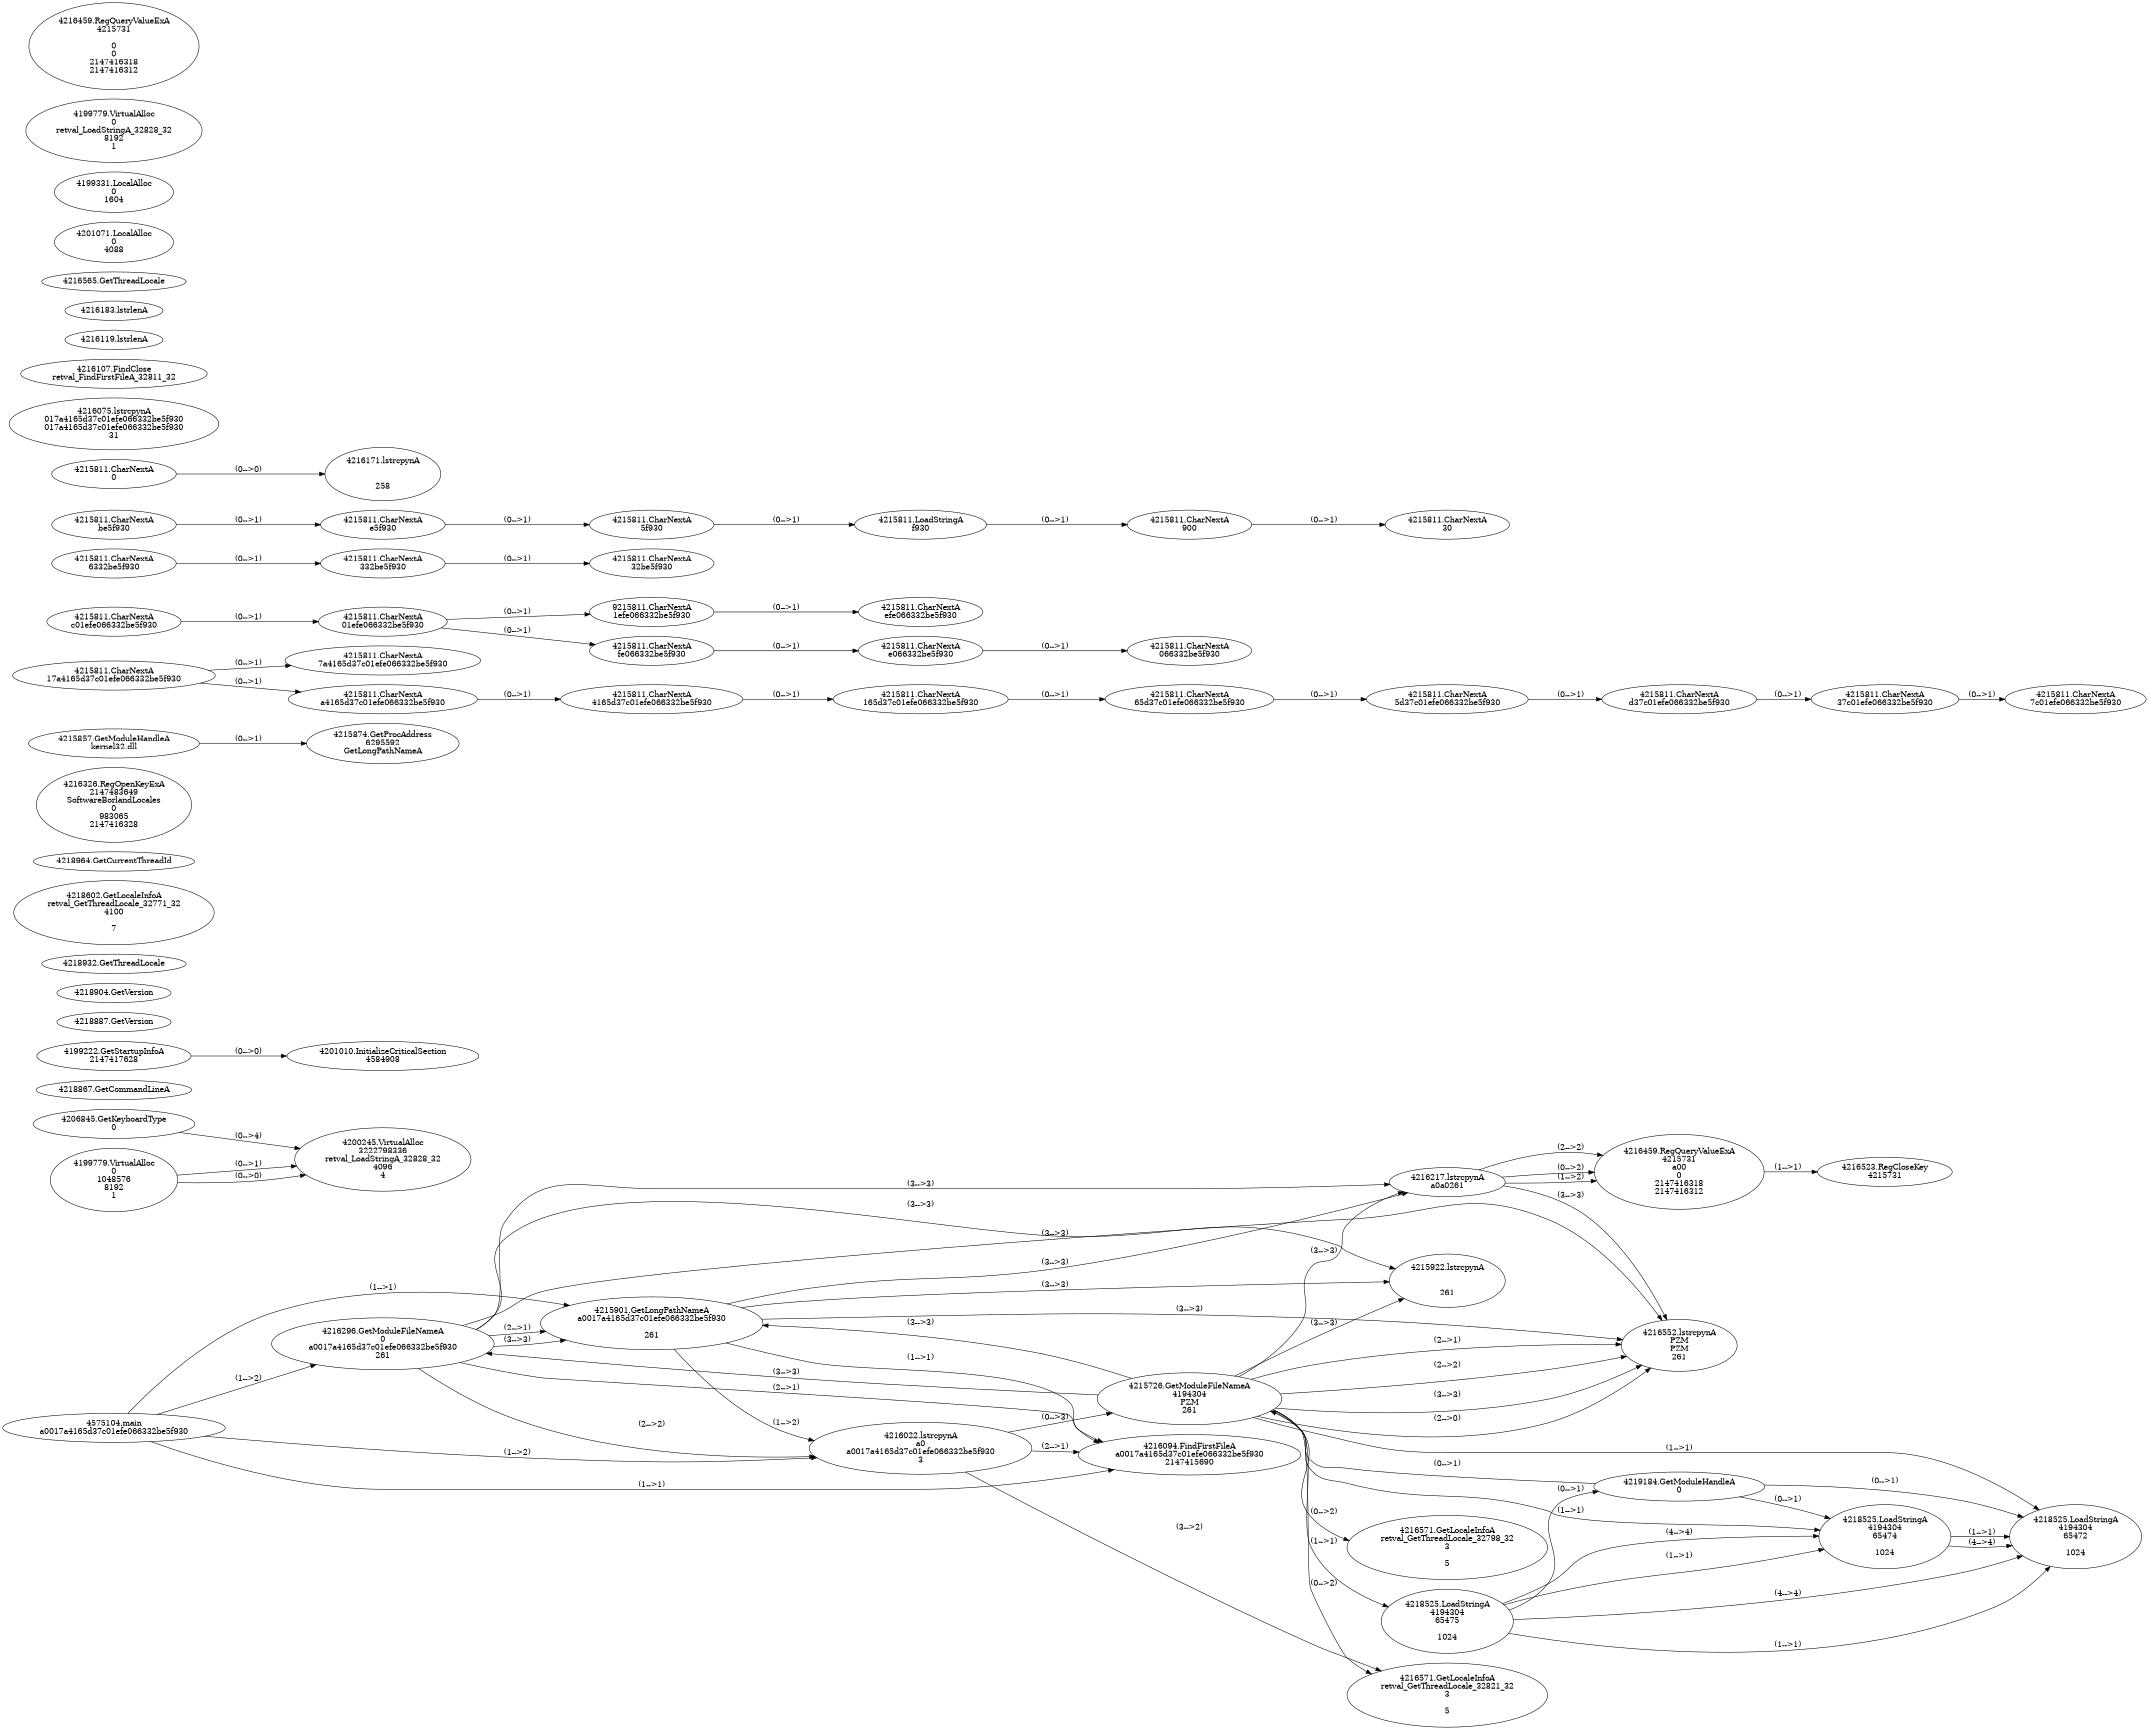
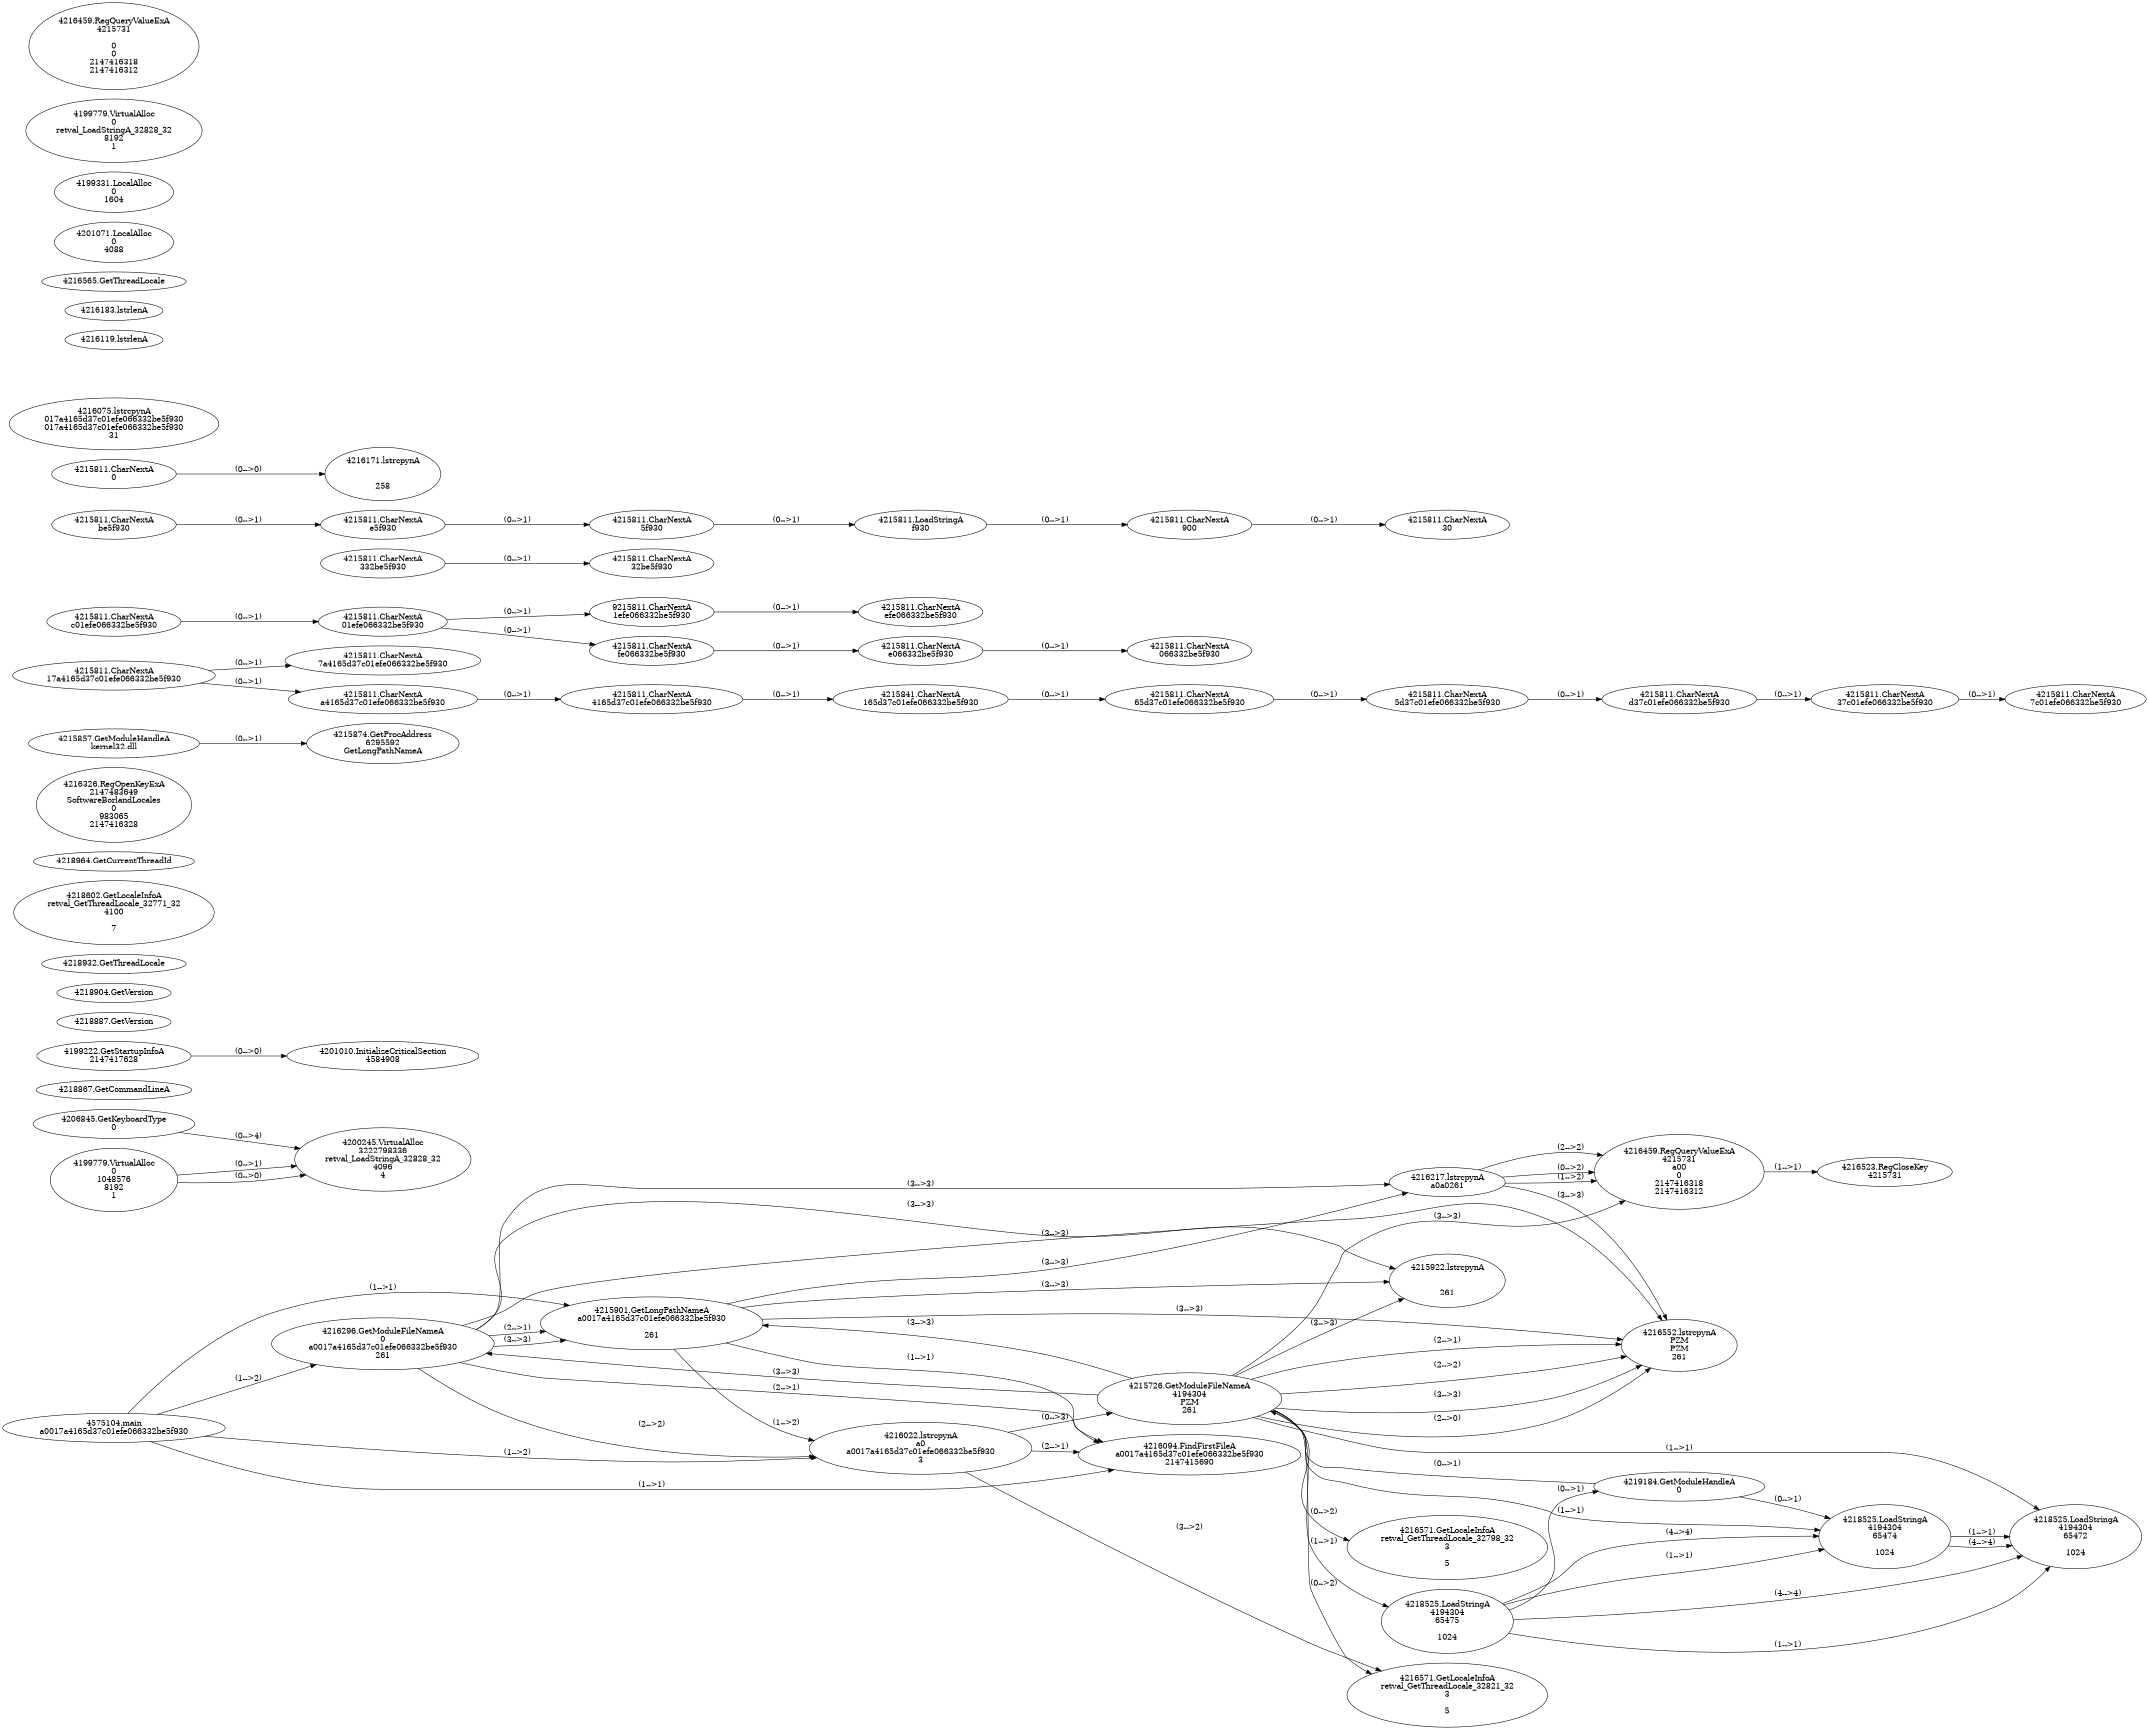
(114, 374) -> none
(114, 563) -> none
(921, 699) -> (921, 699)
(1306, 1275) -> (1396, 1227)
(1892, 1491) -> none
